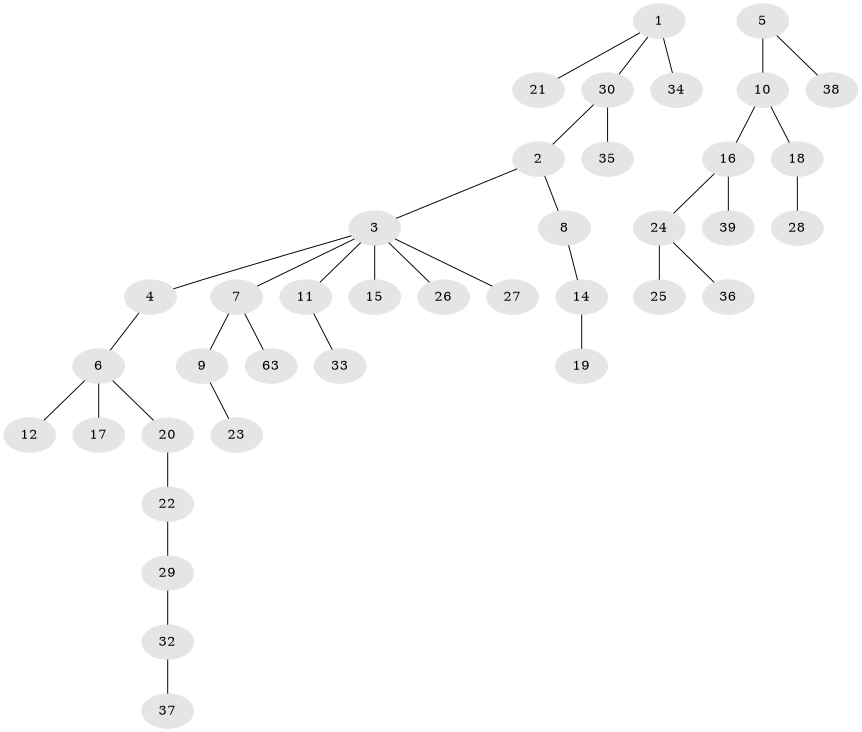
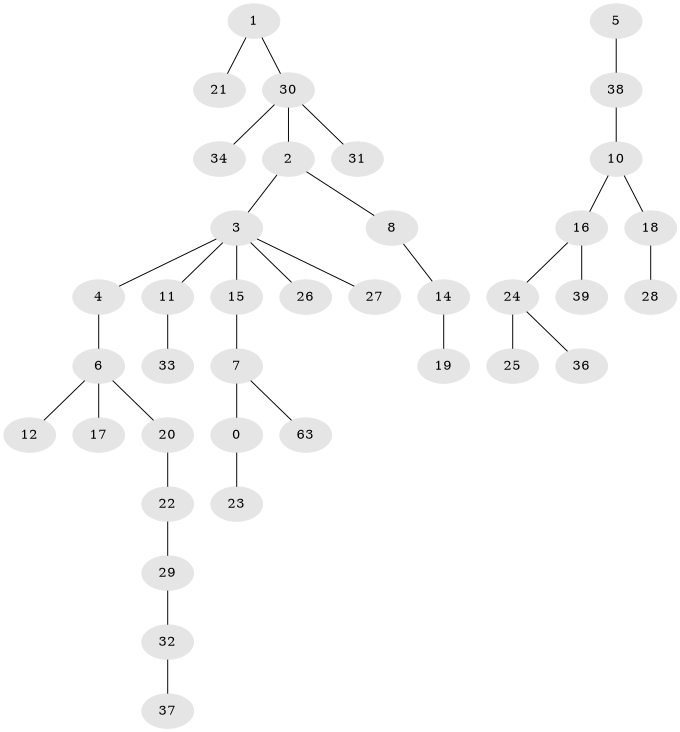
(668, 56) -> (254, 124)
(763, 56) -> (616, 125)
(608, 159) -> (357, 159)
(306, 263) -> (237, 332)
(202, 366) -> (237, 435)
